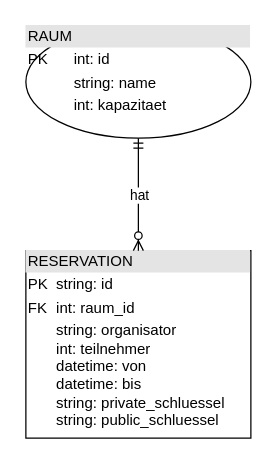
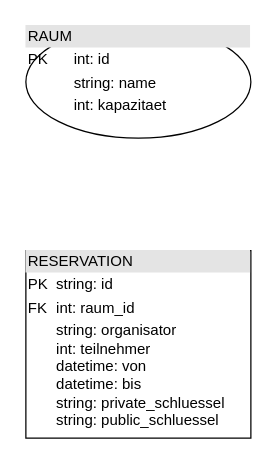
(138, 194) -> none
